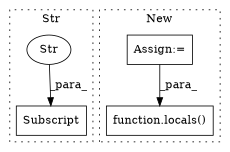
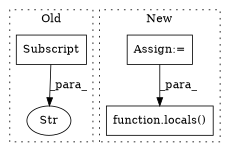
(51, 19) -> (51, 19)
(50, 81) -> (50, 81)
